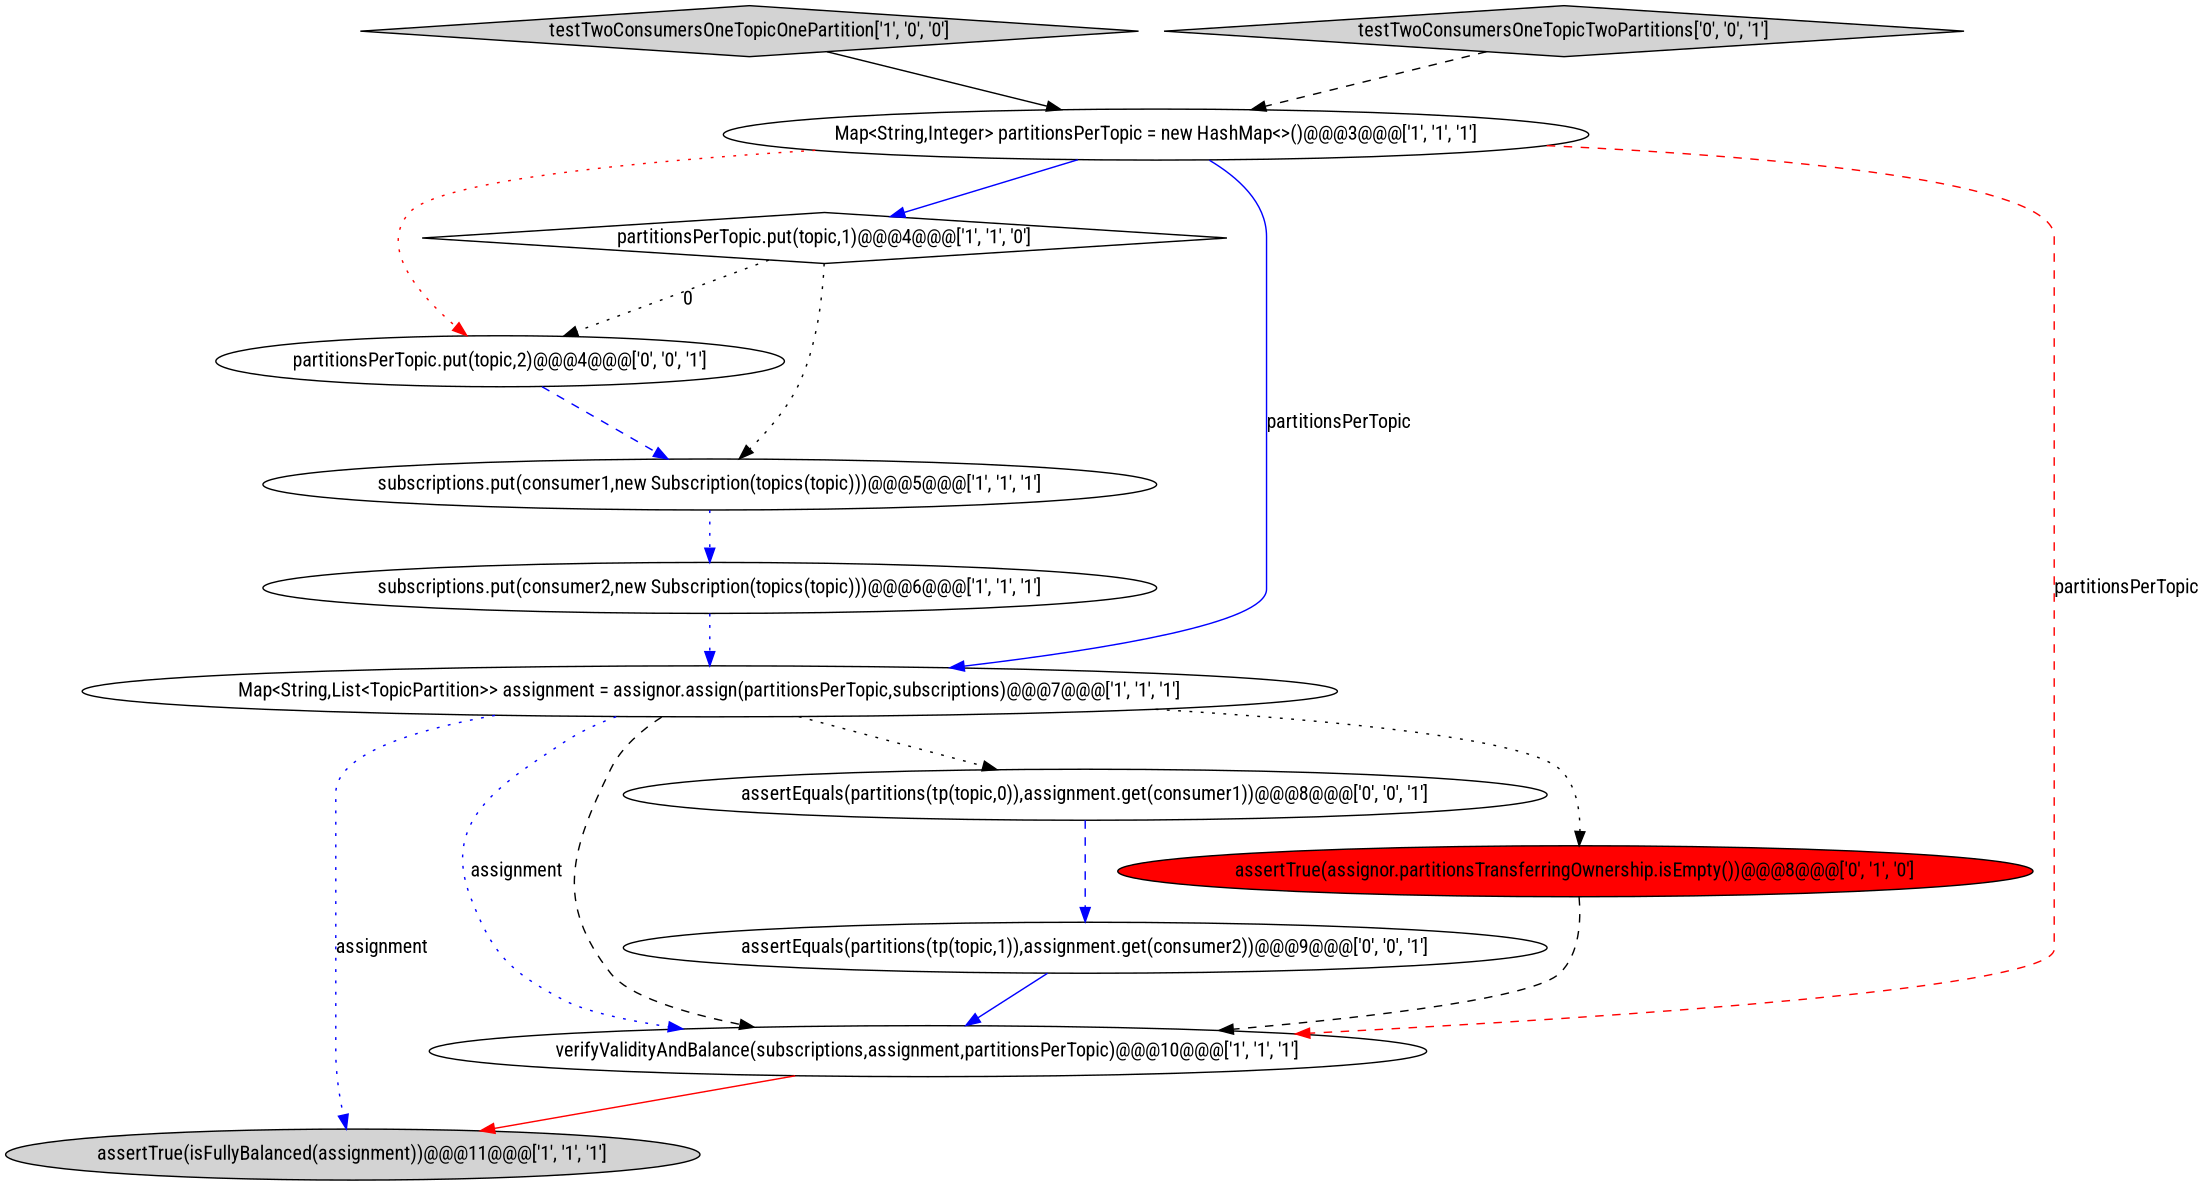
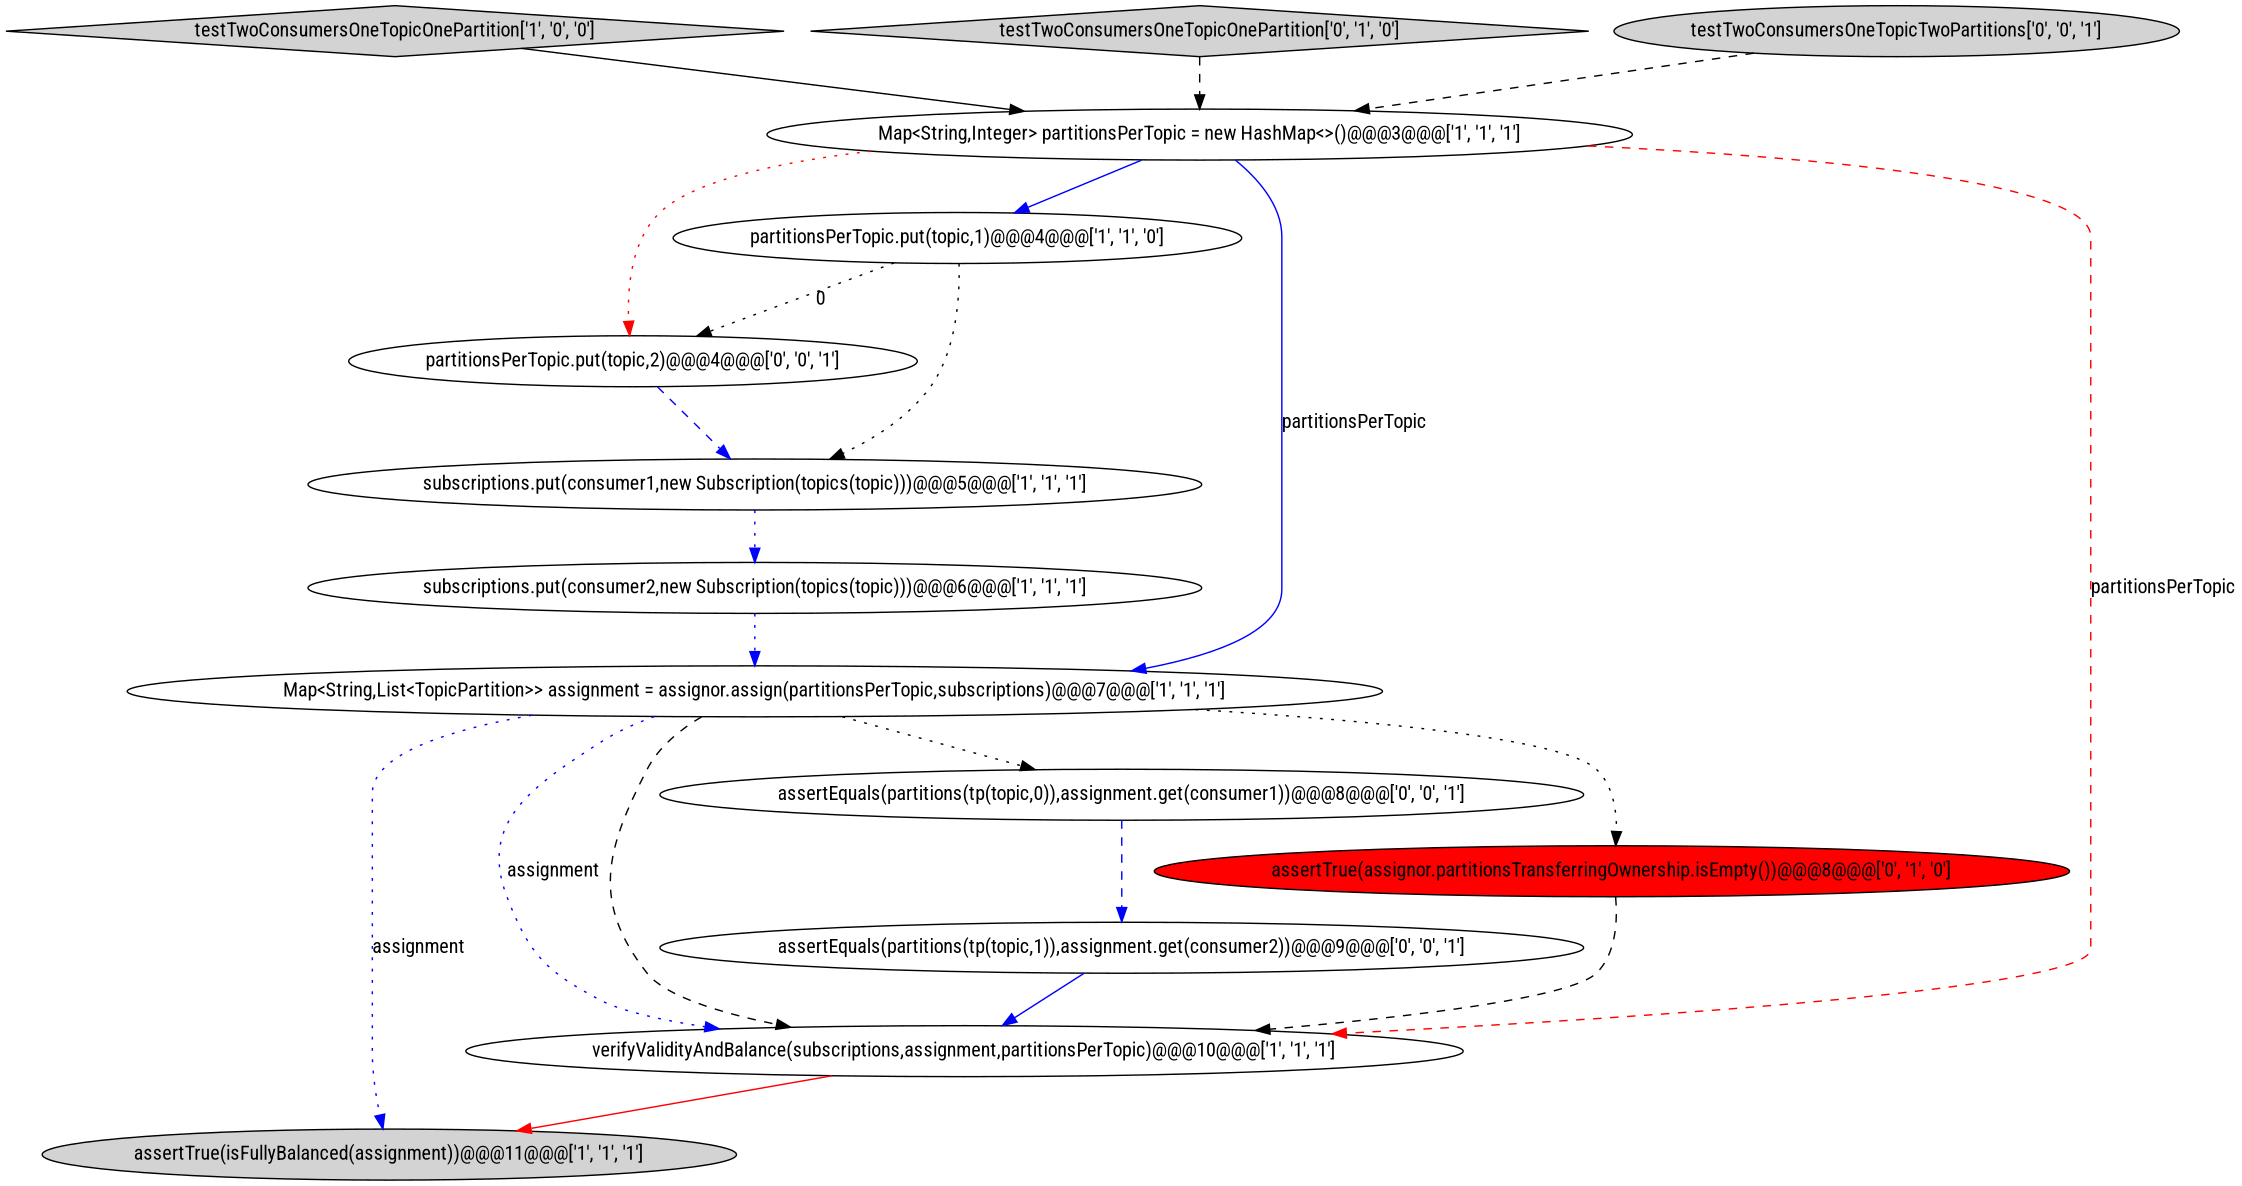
none -> (1200, 31)
(1564, 31) -> (1897, 31)
(825, 238) -> (957, 238)
